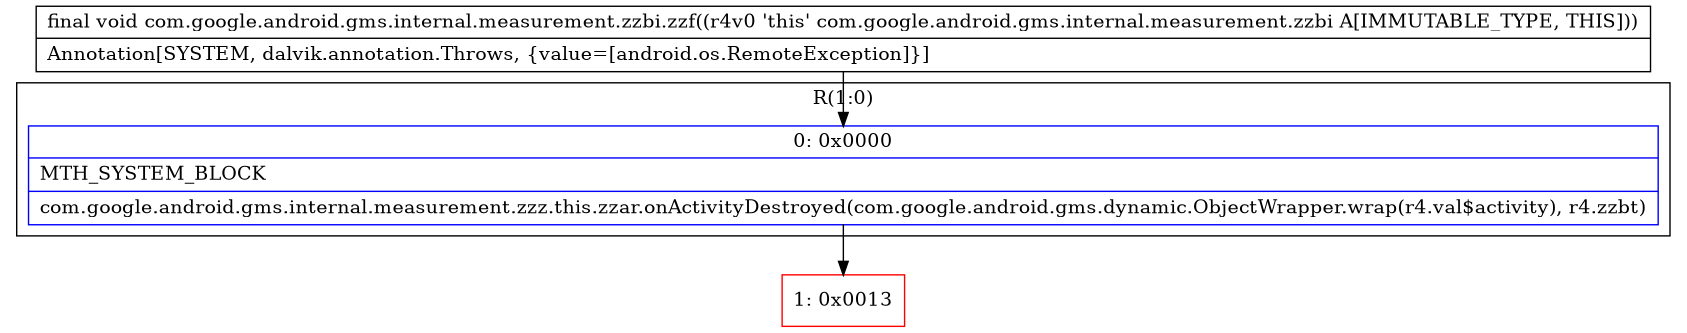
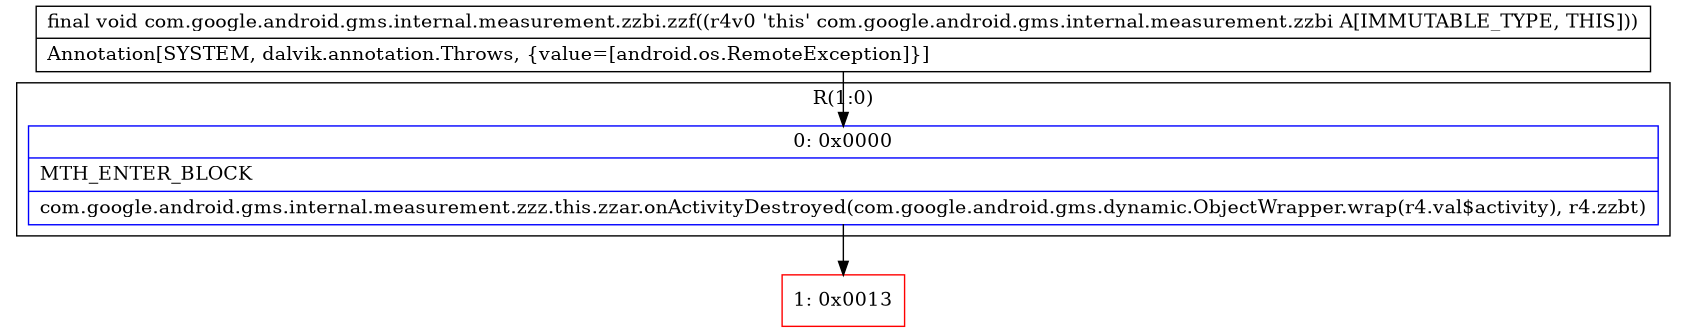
(153, 174) -> (147, 174)
